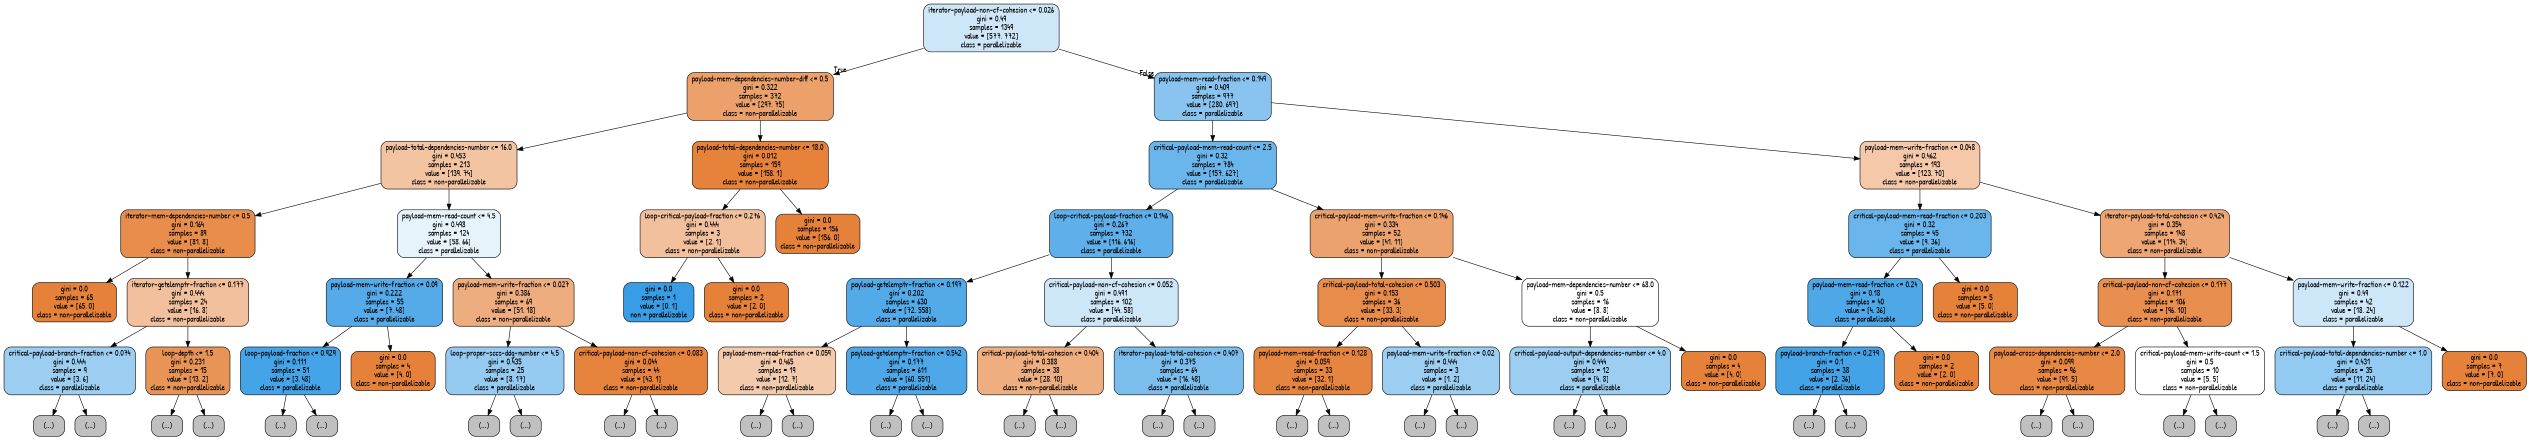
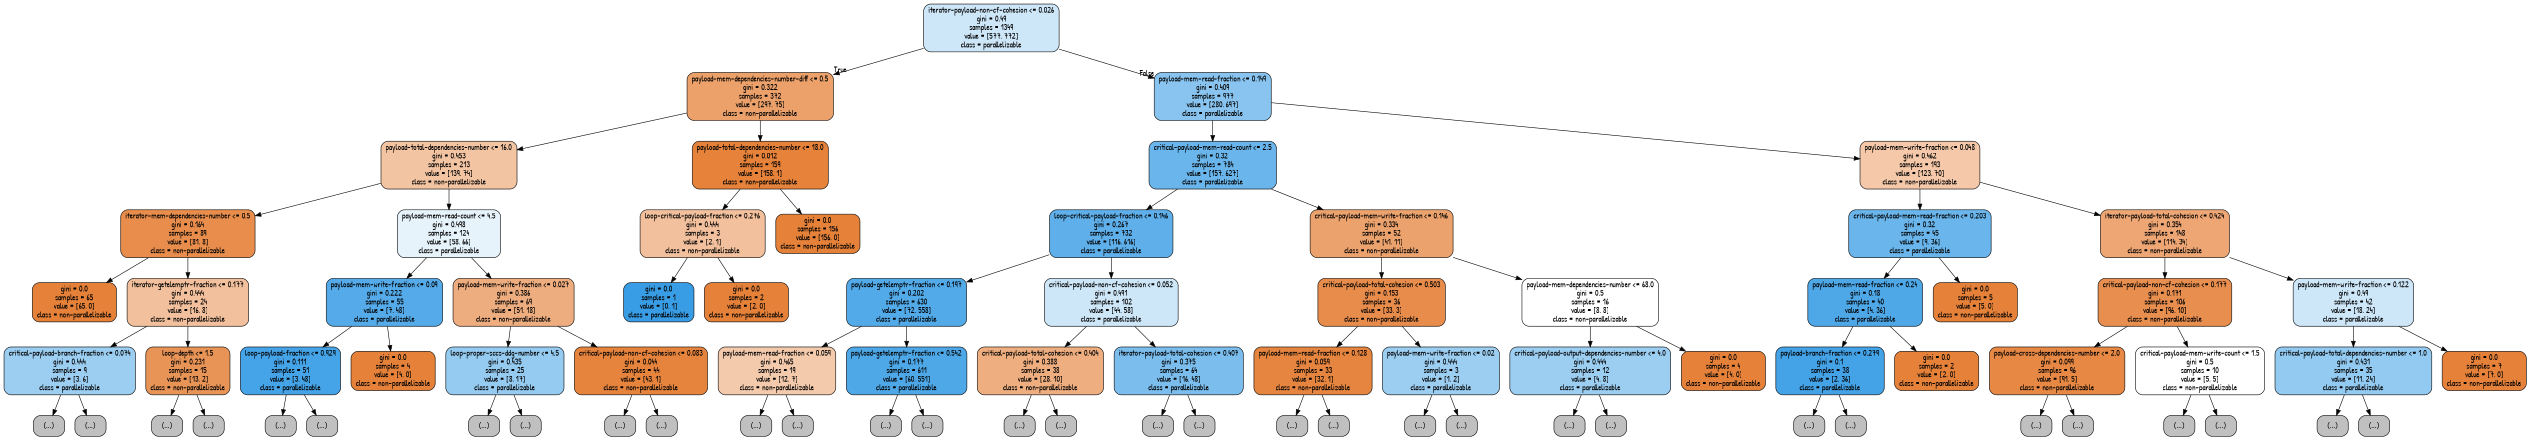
(659, 302) -> (659, 302)
